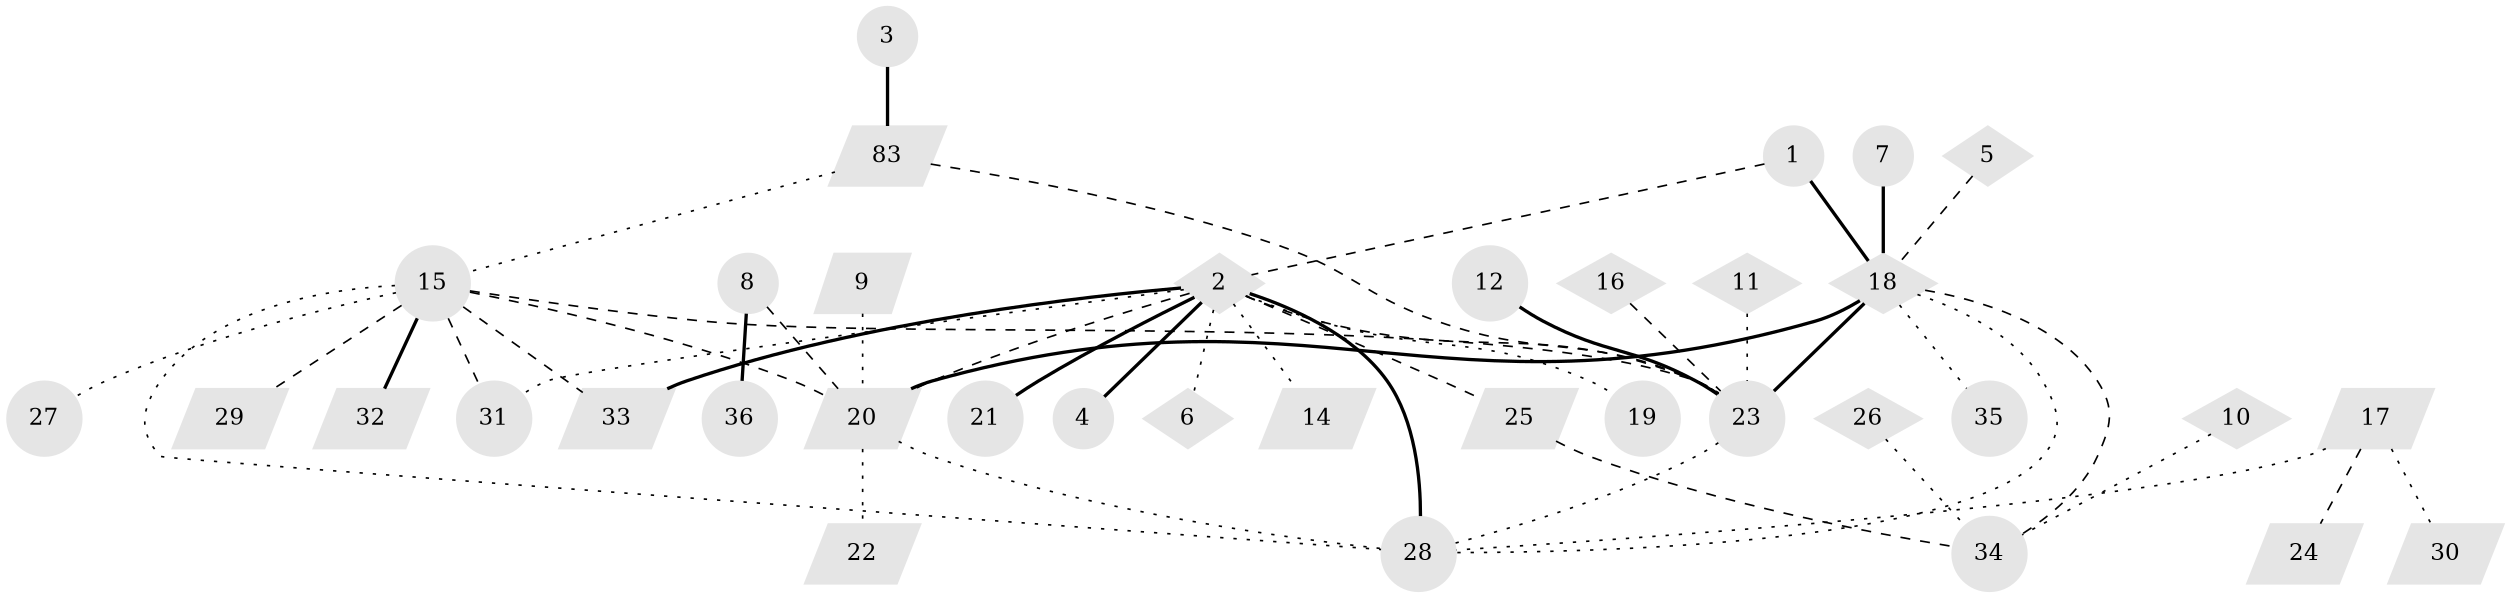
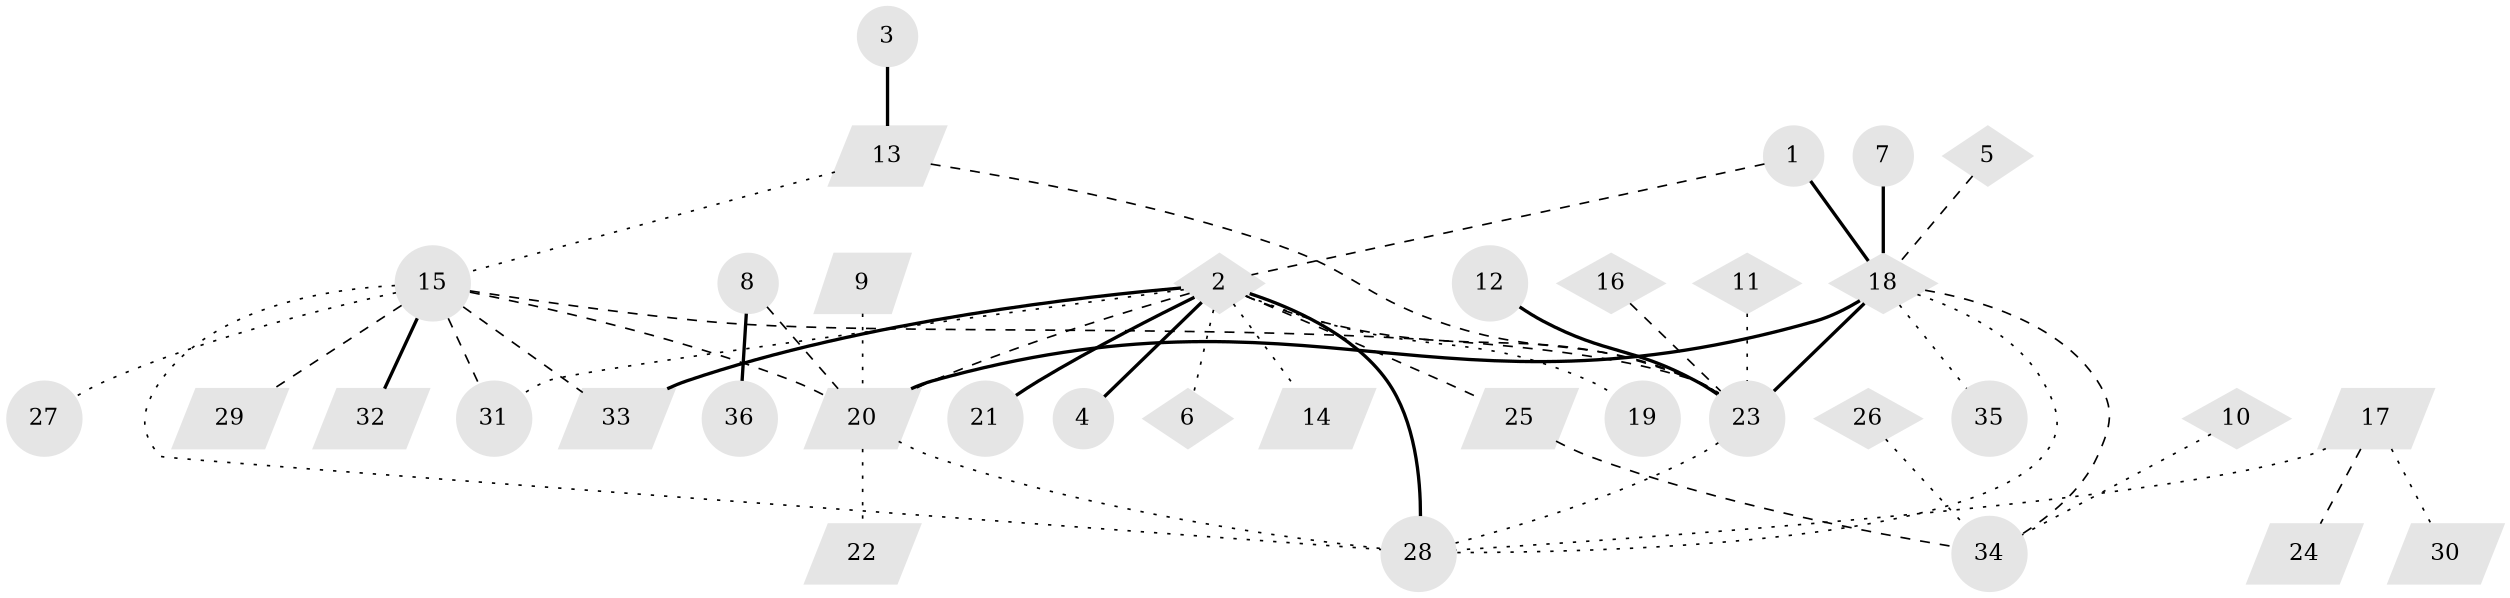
(888, 156) -> (888, 156)
